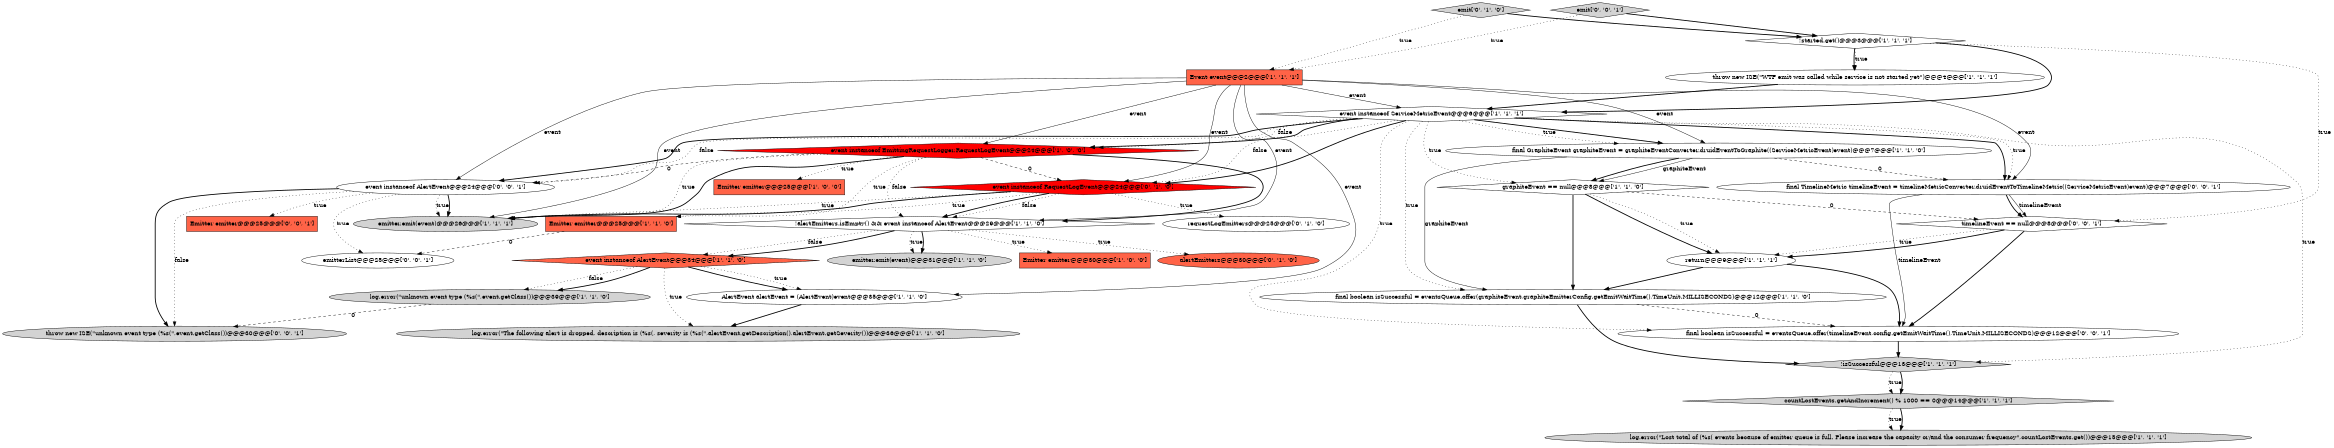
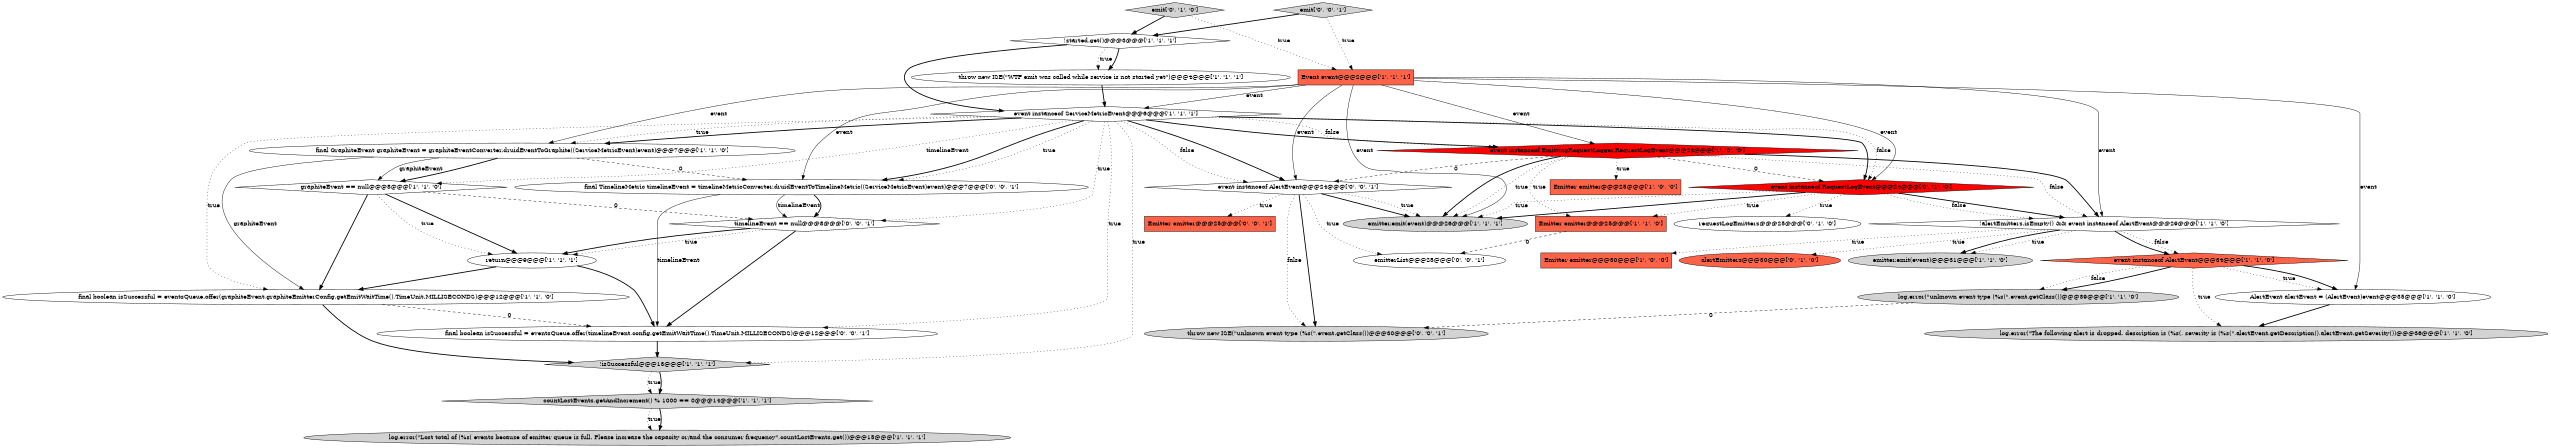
(2283, 66) -> (1027, 210)
(1435, 151) -> (947, 151)
(446, 187) -> (1298, 187)
